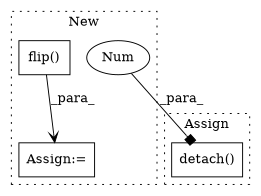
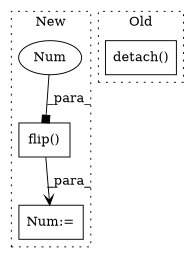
(151, 95) -> (48, 94)
(207, 124) -> (141, 22)
(57, 160) -> (51, 222)
